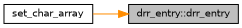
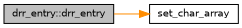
(106, 14) -> (127, 14)
